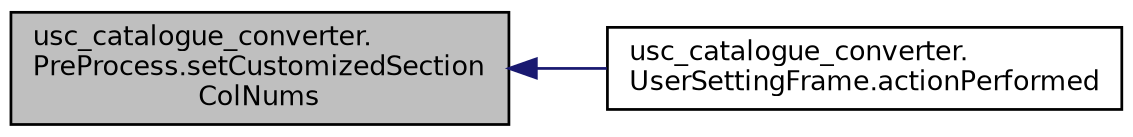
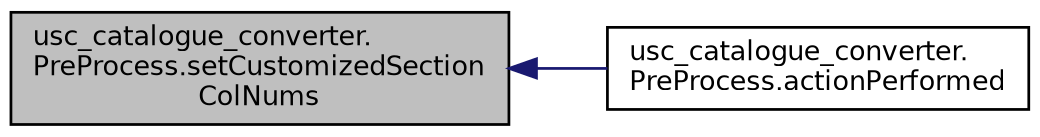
(865, 68) -> (818, 68)
